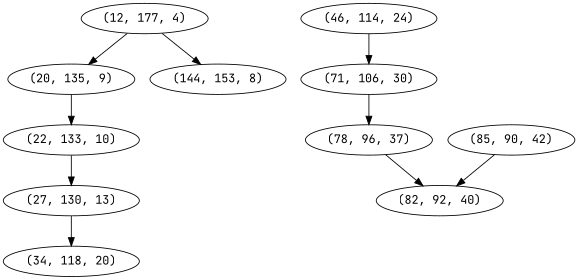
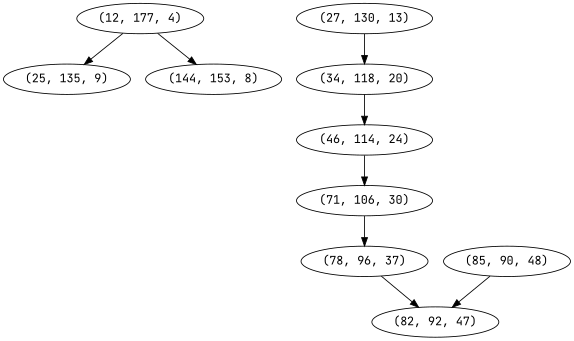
(71, 79) -> (67, 79)
none -> (365, 105)
(71, 140) -> none
(511, 140) -> (507, 261)
(440, 201) -> (435, 322)
